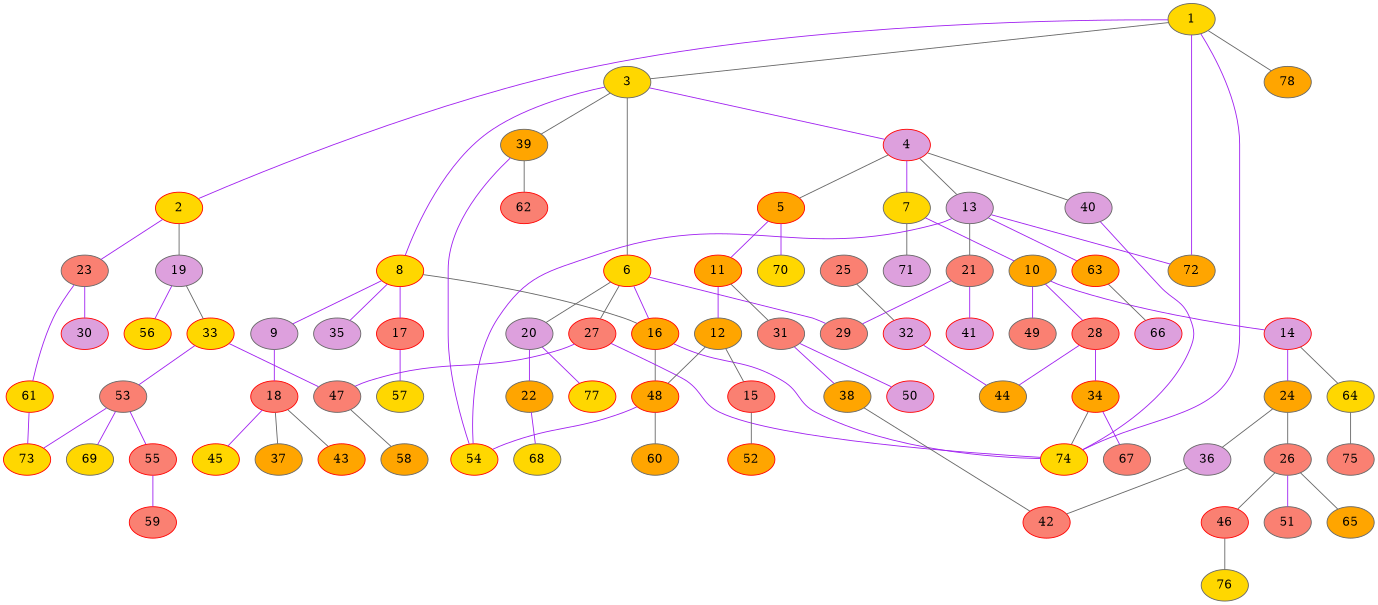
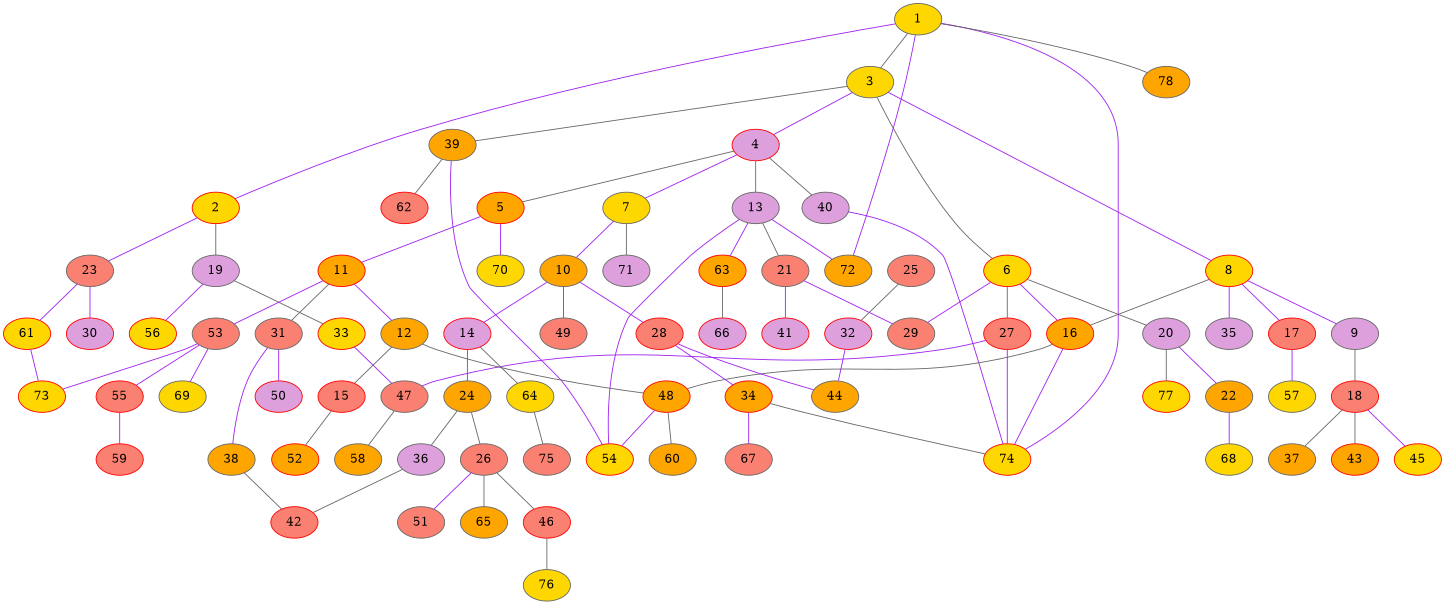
(274, 359) -> (1355, 365)
(167, 365) -> (285, 299)
(561, 365) -> (1166, 365)
